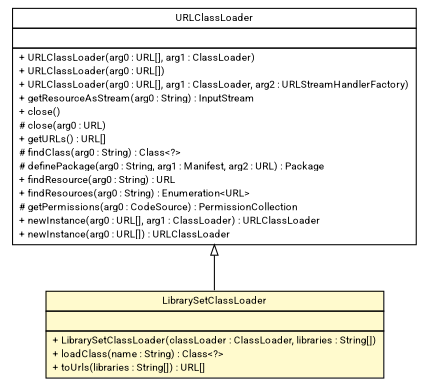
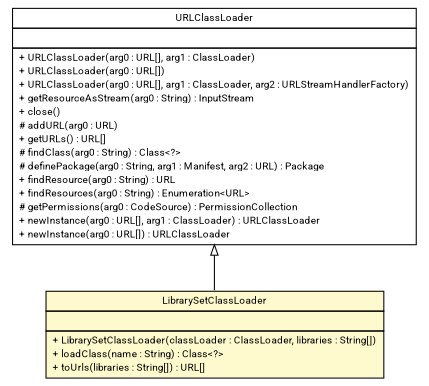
(63, 126) -> (69, 126)
